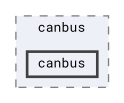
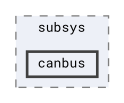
(62, 28) -> (62, 28)
